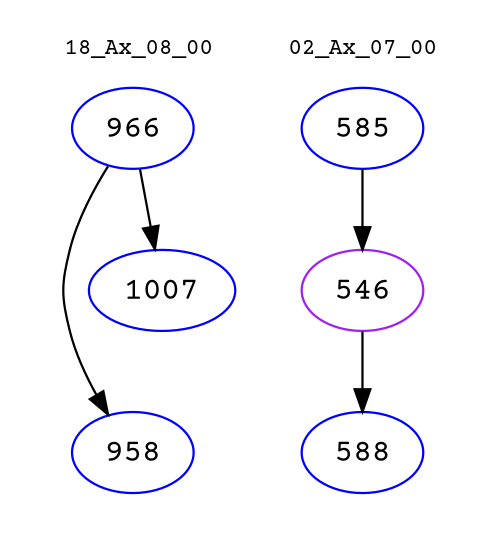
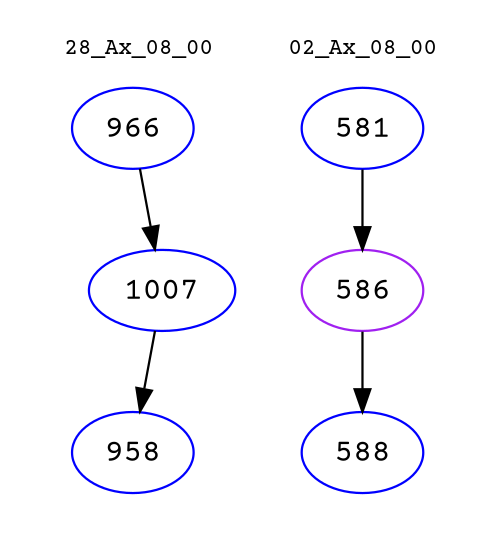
(140, 48) -> (140, 48)
(364, 48) -> (364, 48)
(362, 128) -> (362, 128)
(64, 279) -> (150, 360)
(362, 290) -> (362, 290)
